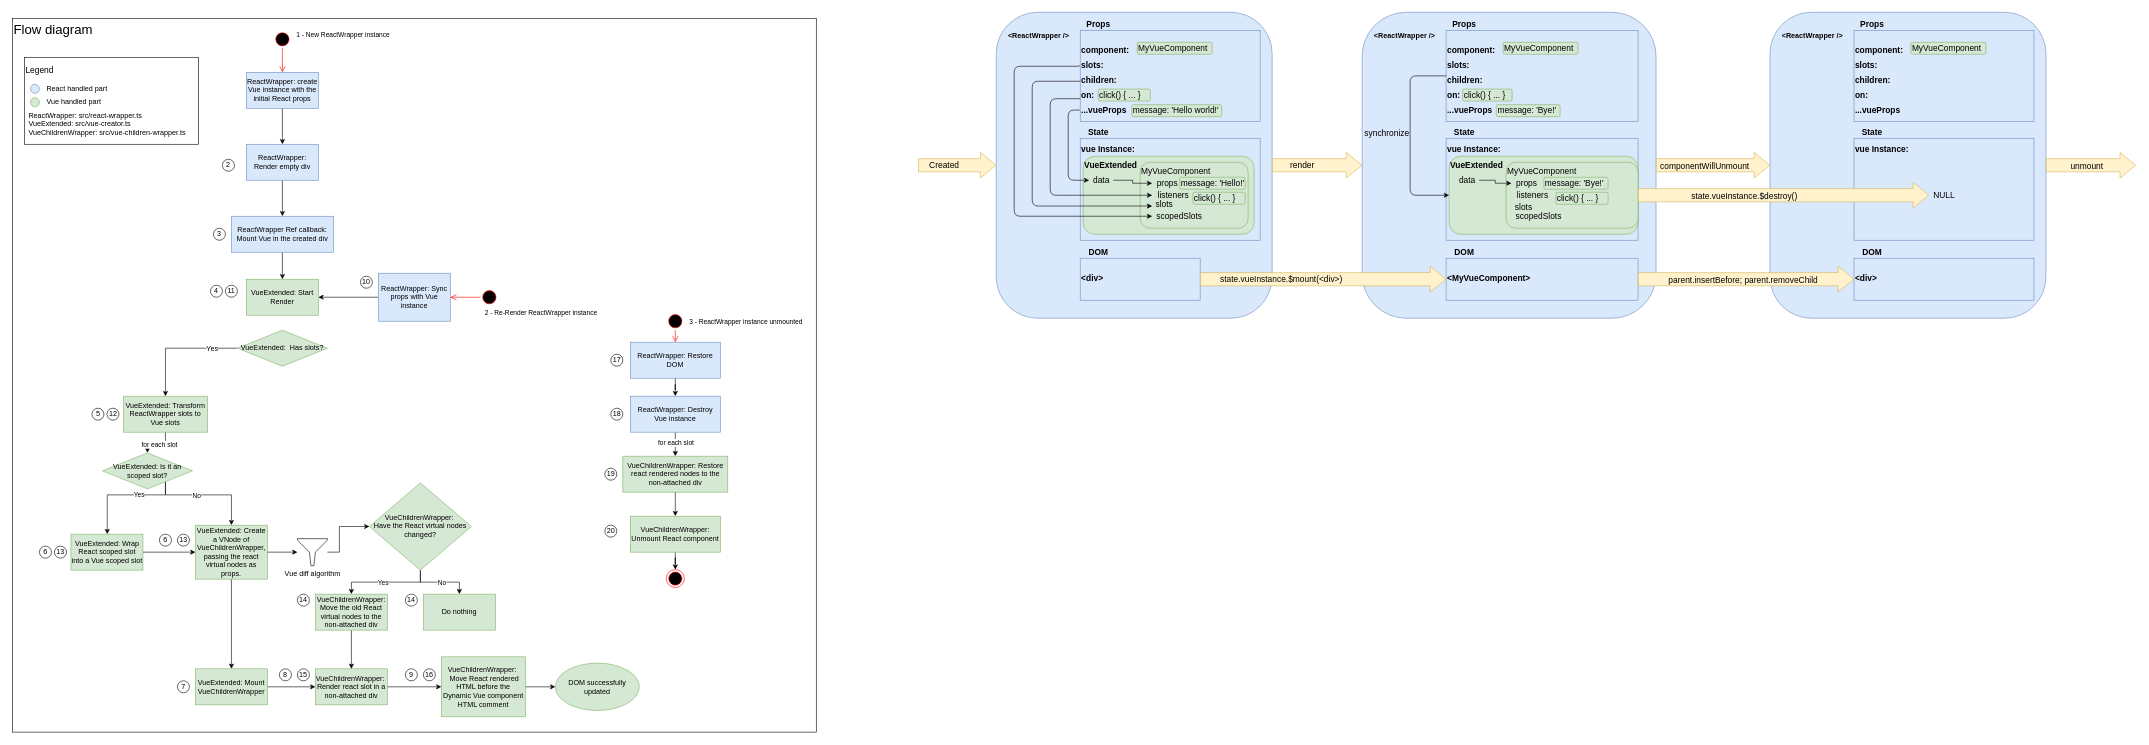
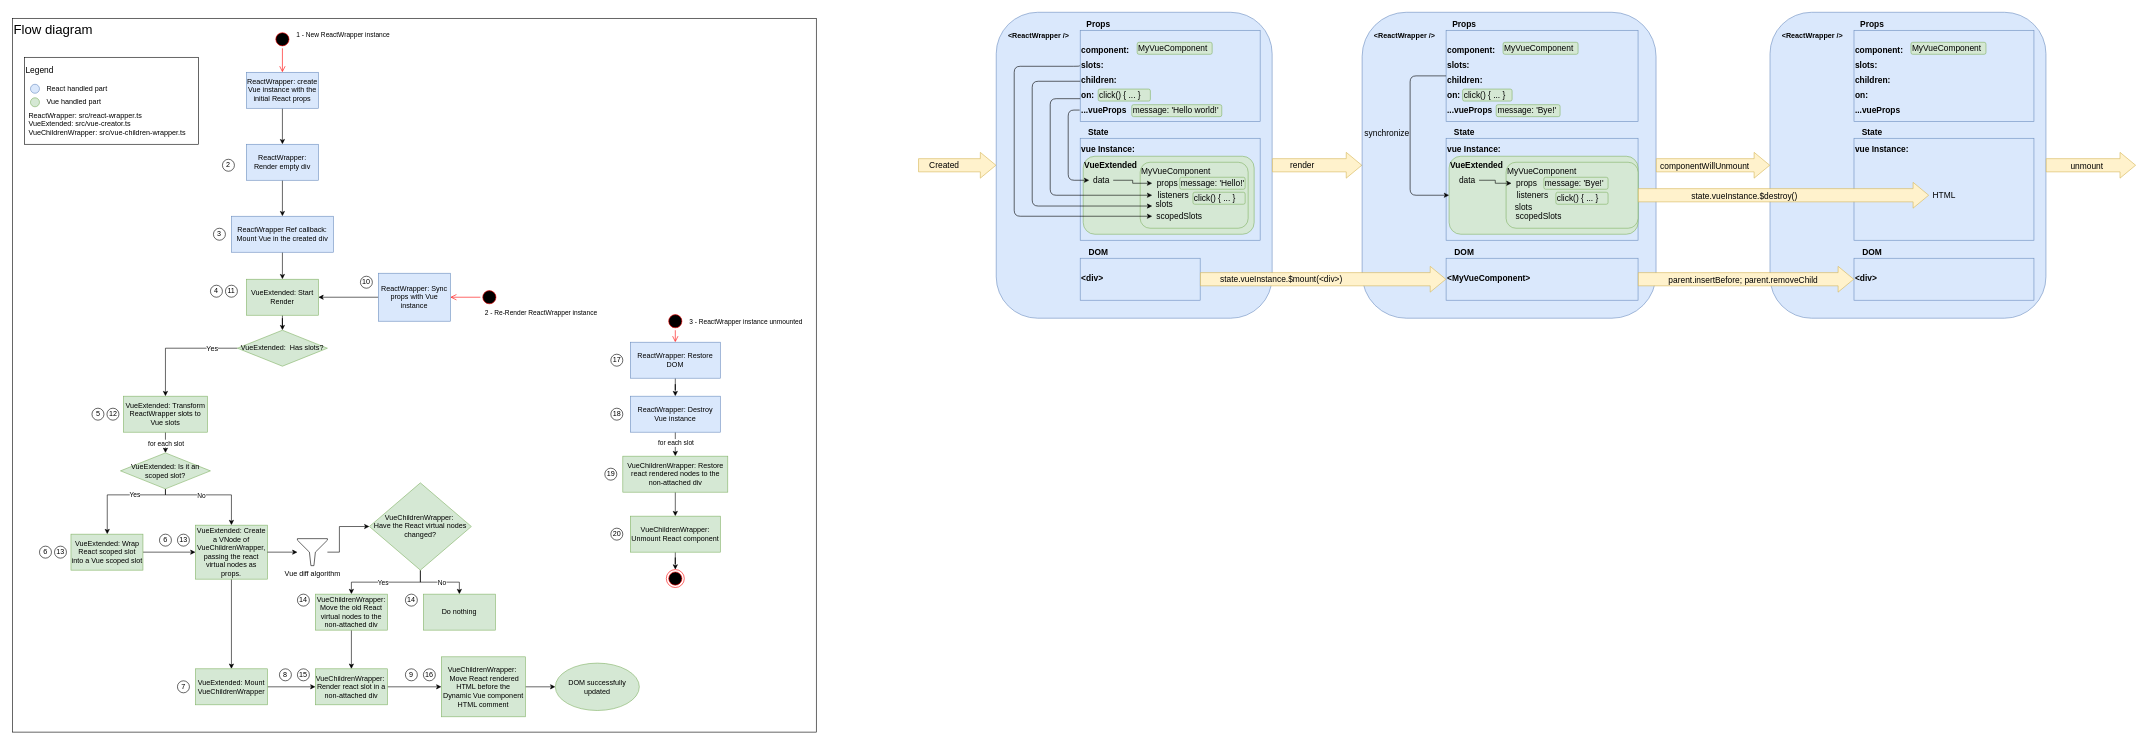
(1945, 195) -> (1945, 195)
none -> (282, 325)
(147, 471) -> (165, 471)
(611, 531) -> (617, 534)
